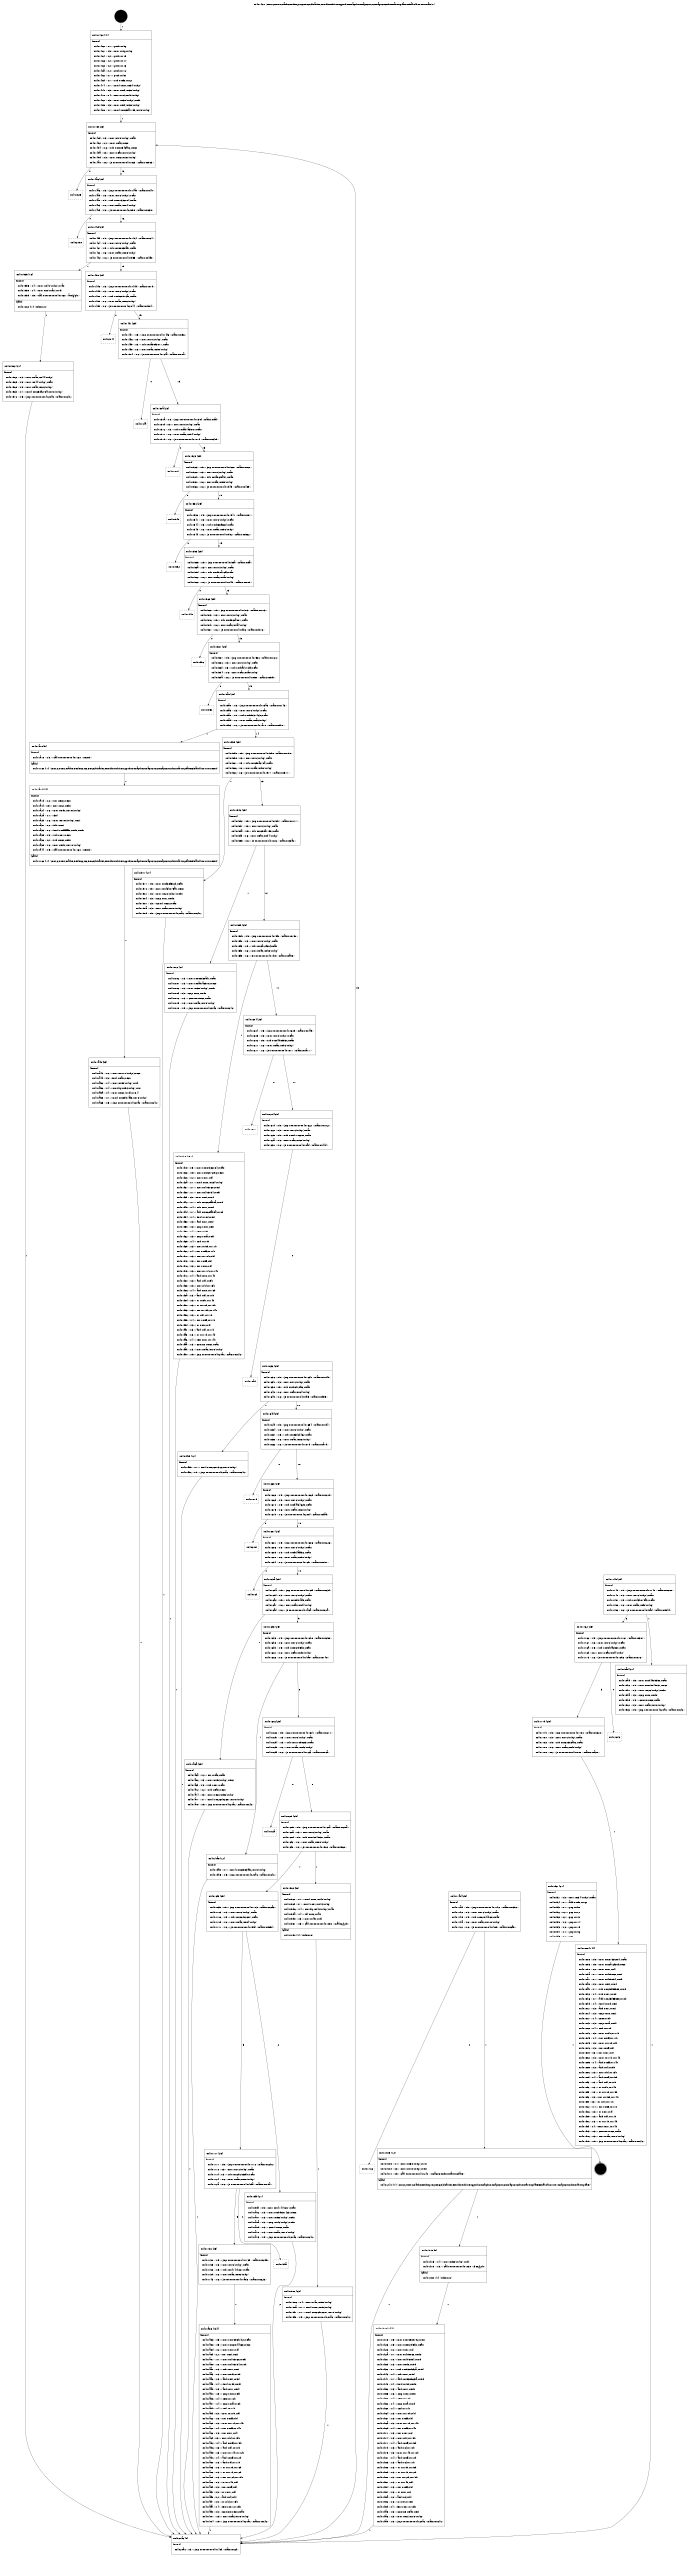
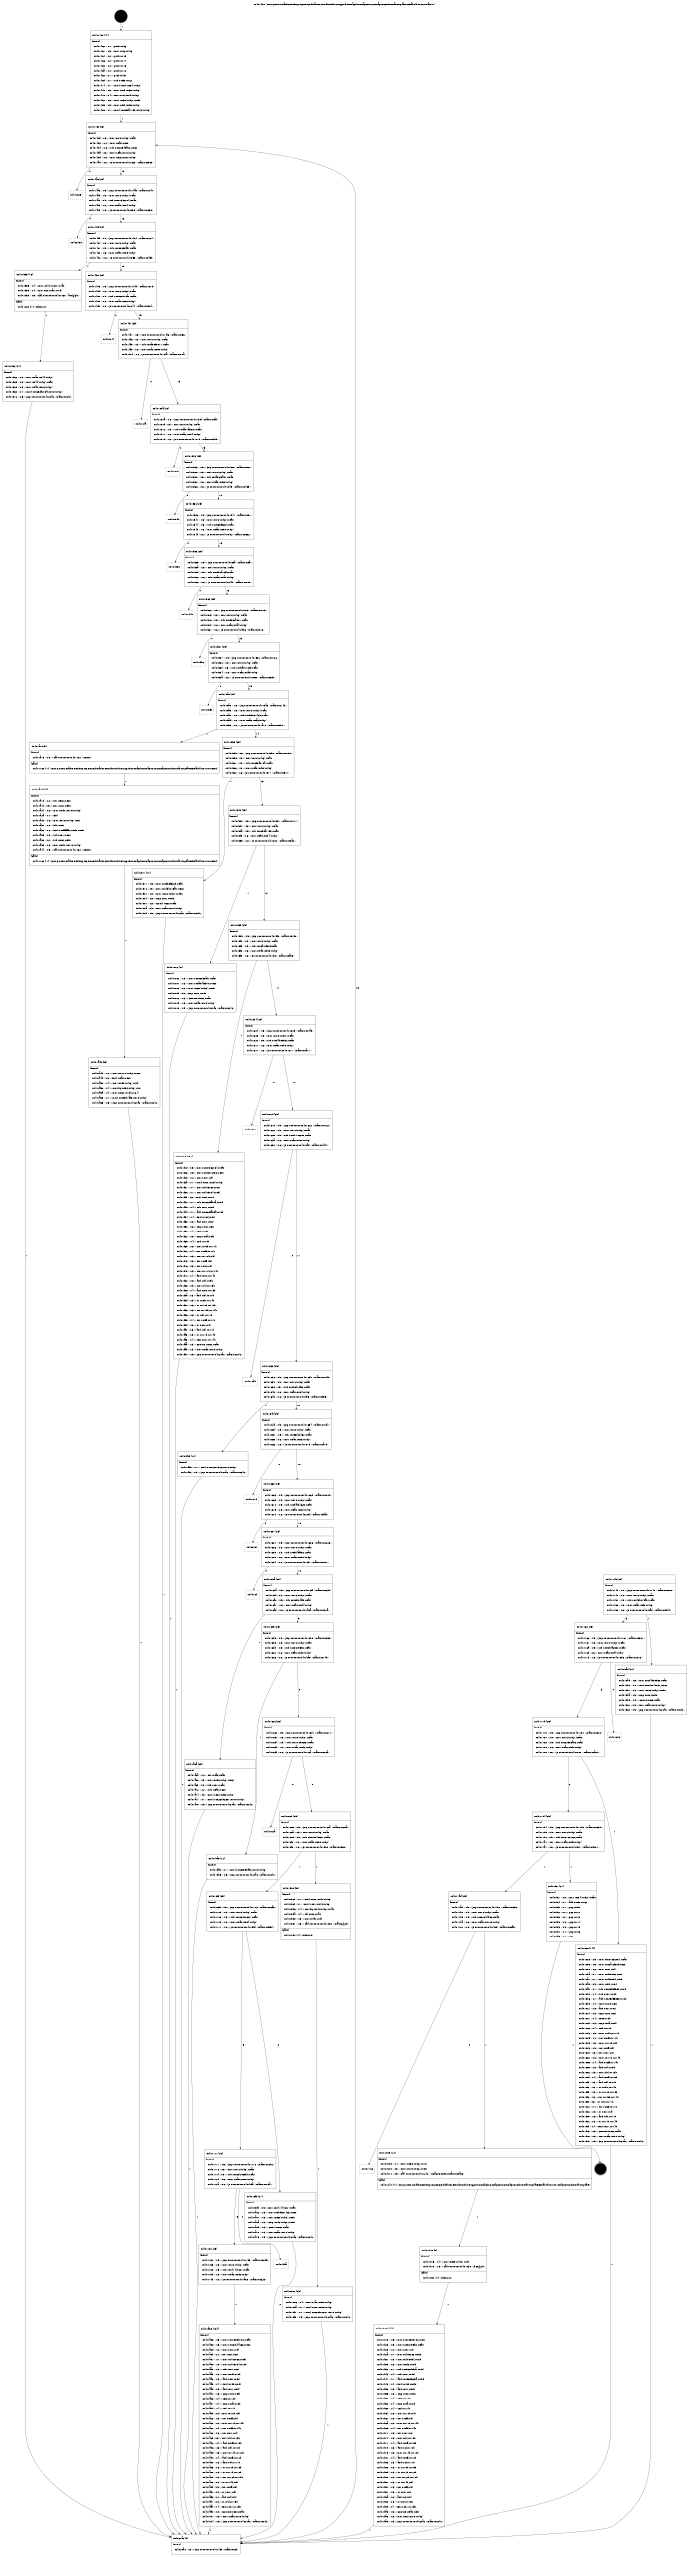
none -> (296, 1255)
none -> (568, 1832)
(369, 2405) -> (583, 2486)
